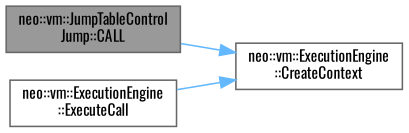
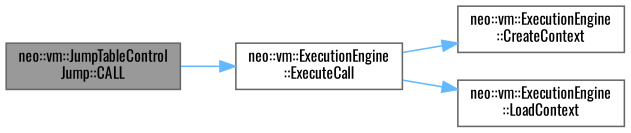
(200, 47) -> (200, 66)
none -> (541, 103)
